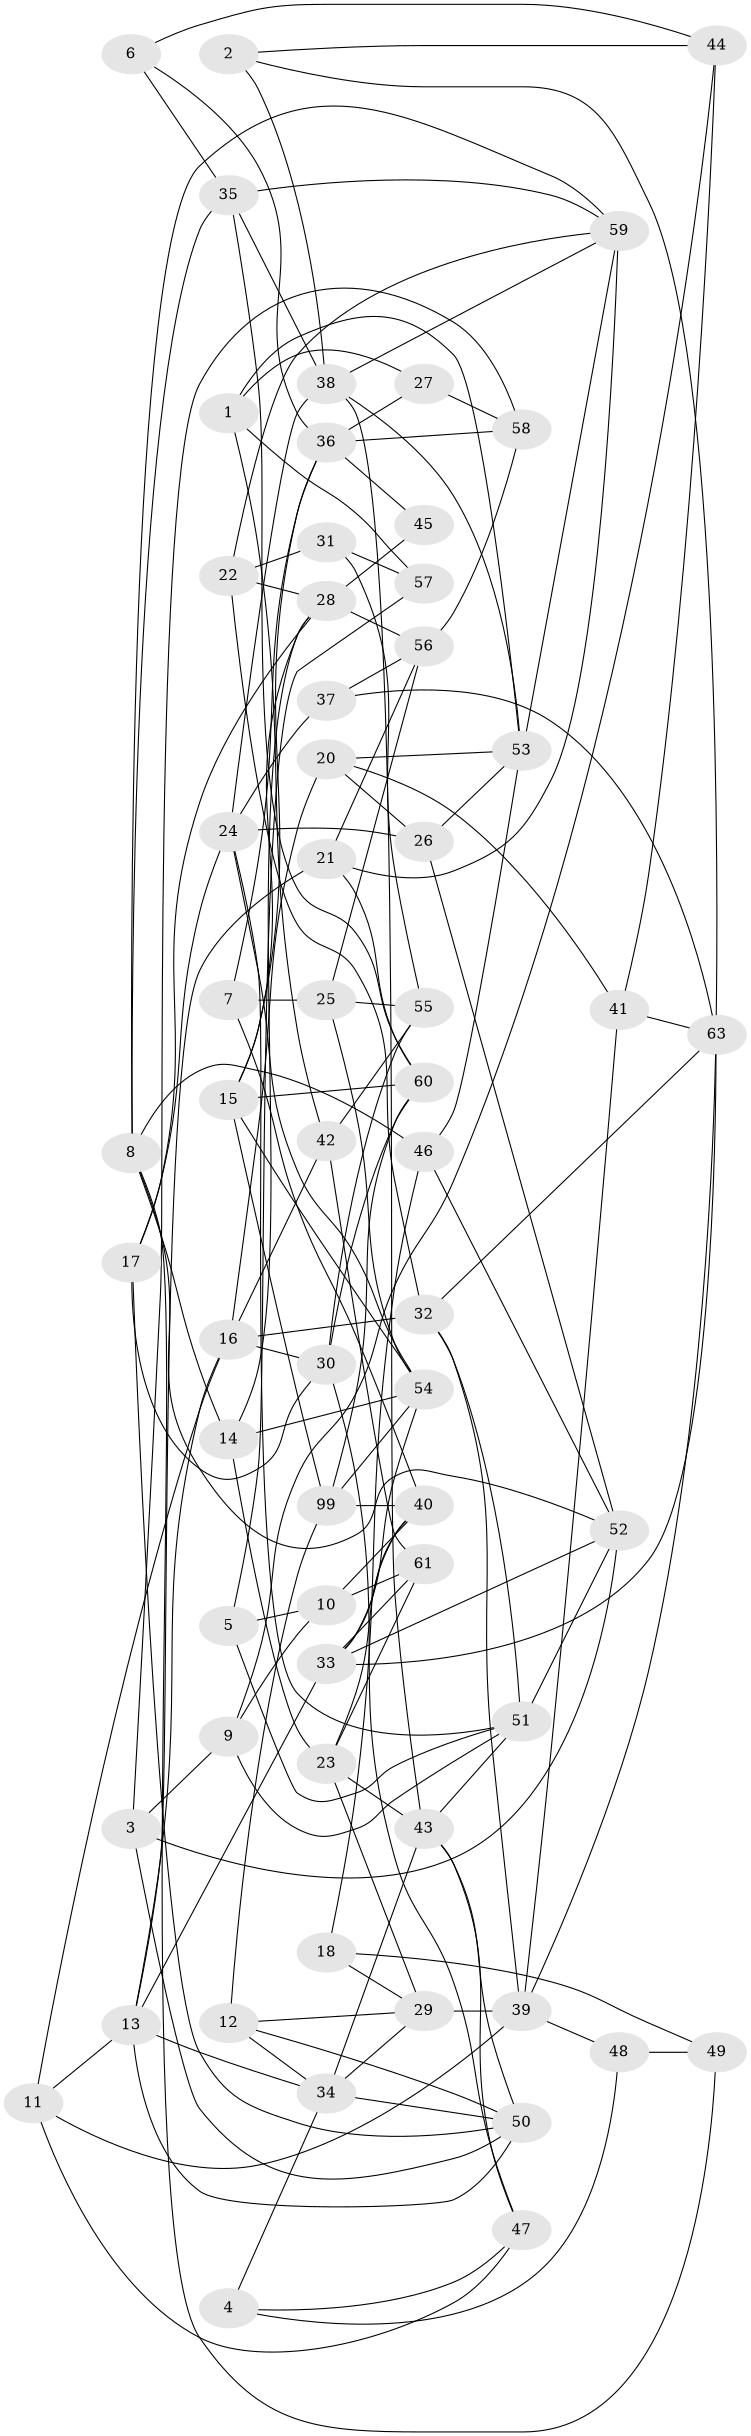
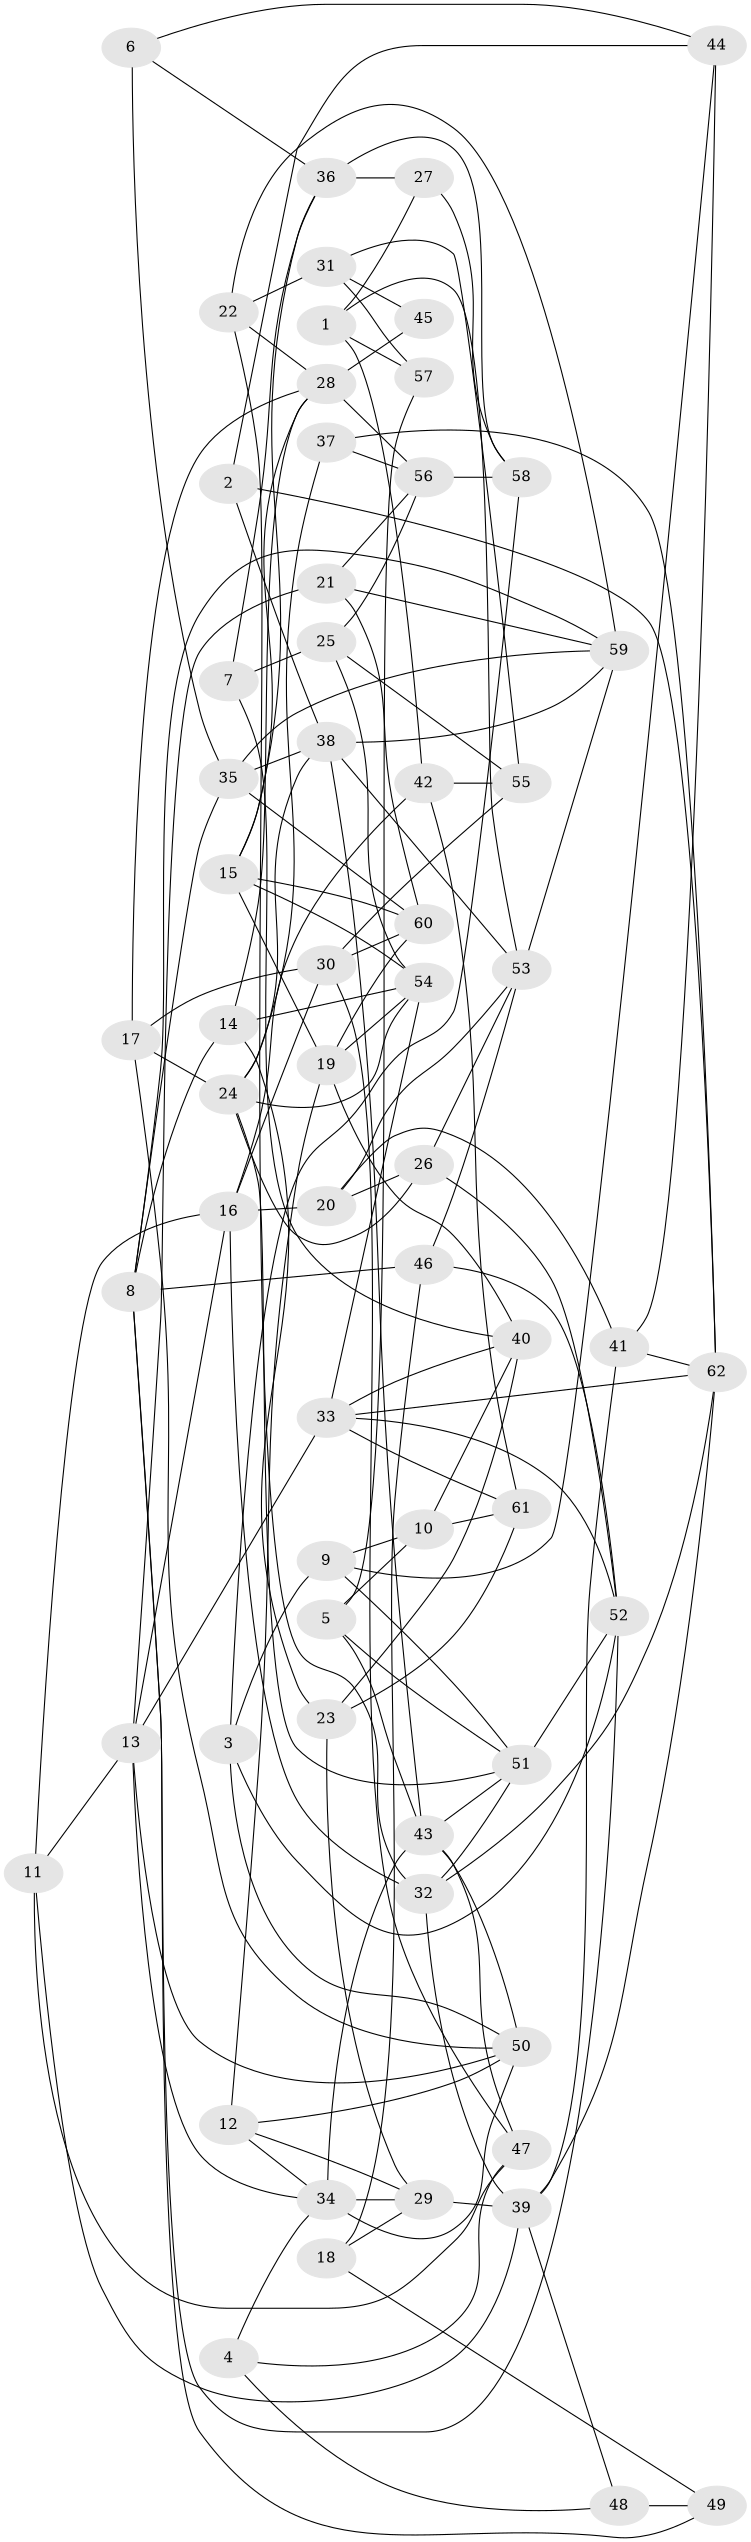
(377, 485) -> (382, 296)
(717, 1035) -> (717, 1372)
(327, 1506) -> (327, 1065)
(373, 1794) -> (383, 1724)
